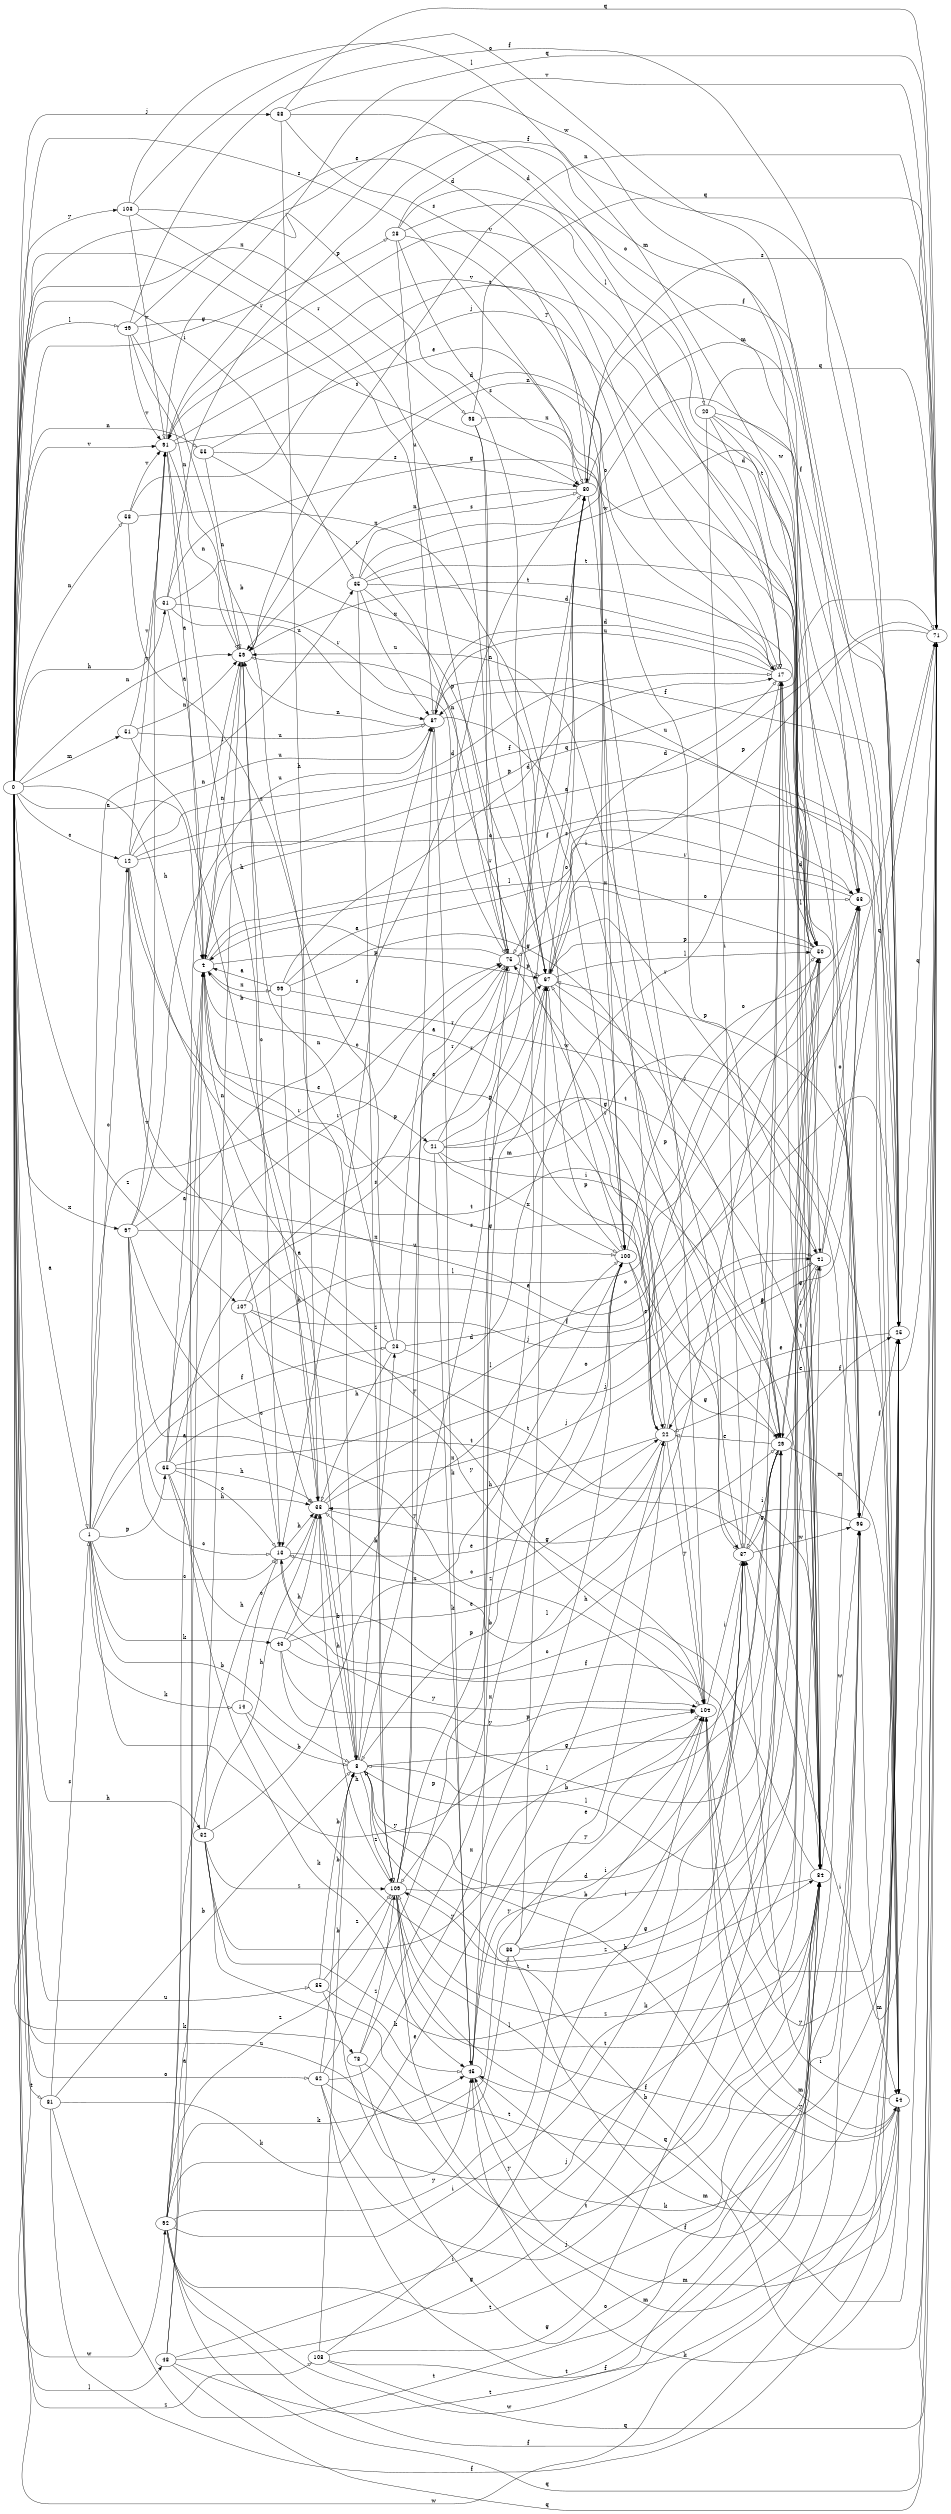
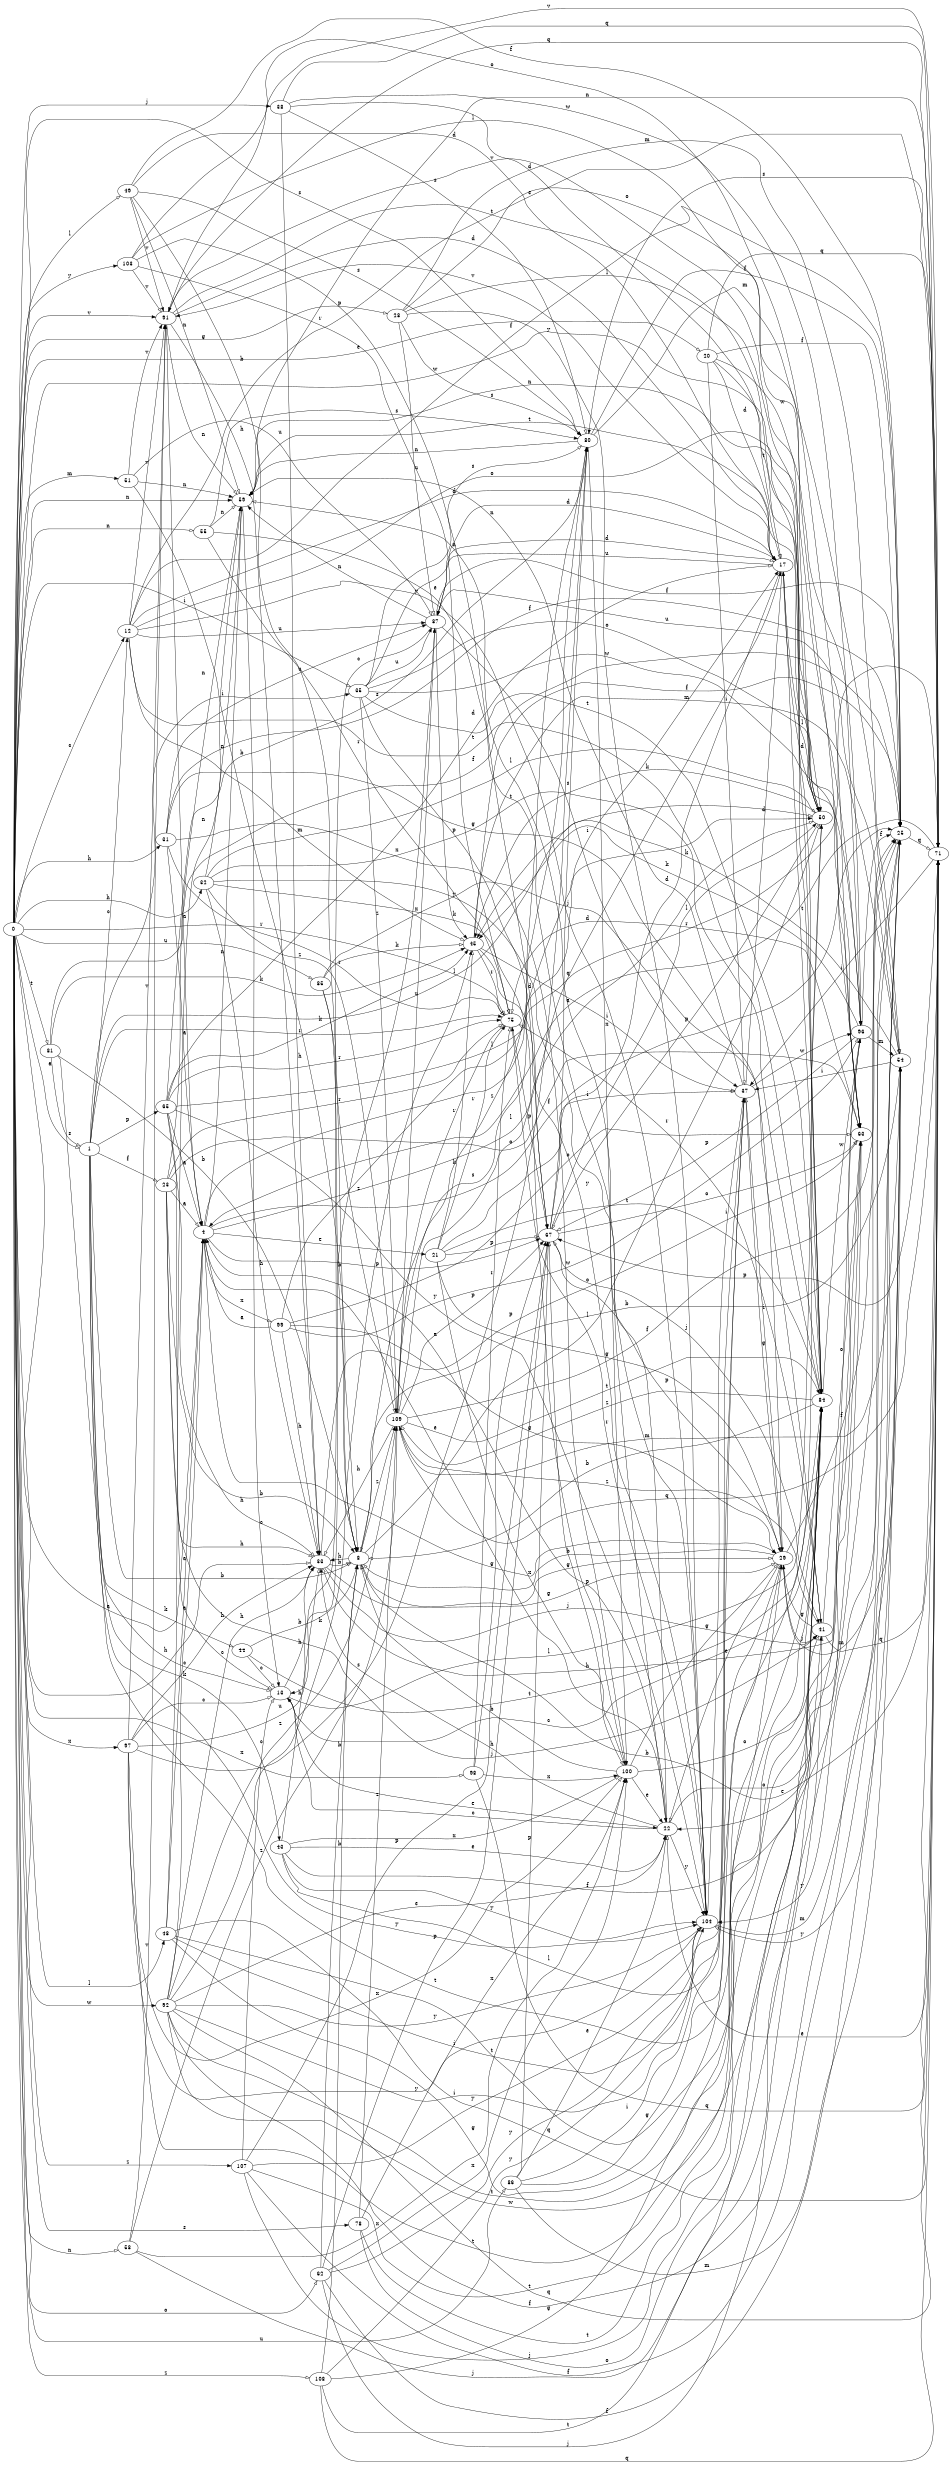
(361, 939) -> none
(842, 1248) -> (269, 806)
(376, 1559) -> (187, 1421)
(242, 1707) -> (242, 1651)
(185, 2027) -> (185, 2228)
